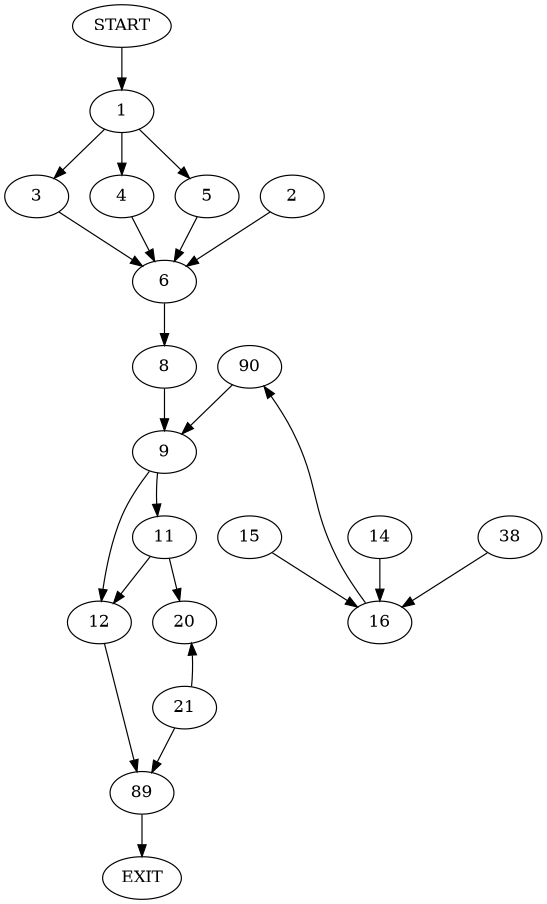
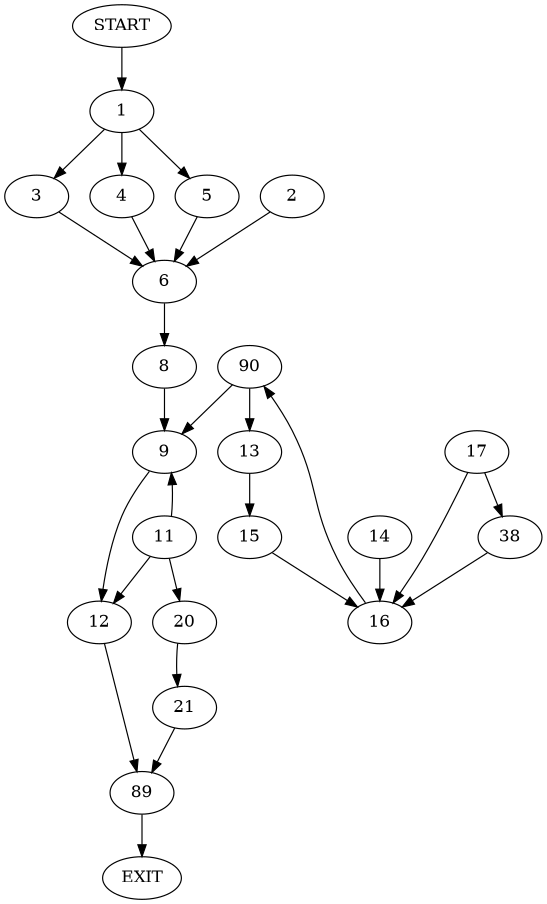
none -> (250, 452)
none -> (477, 452)
(157, 488) -> (172, 500)
(193, 671) -> (177, 659)
